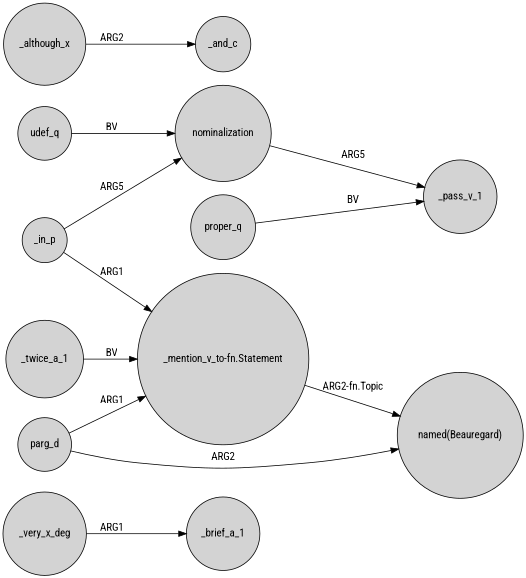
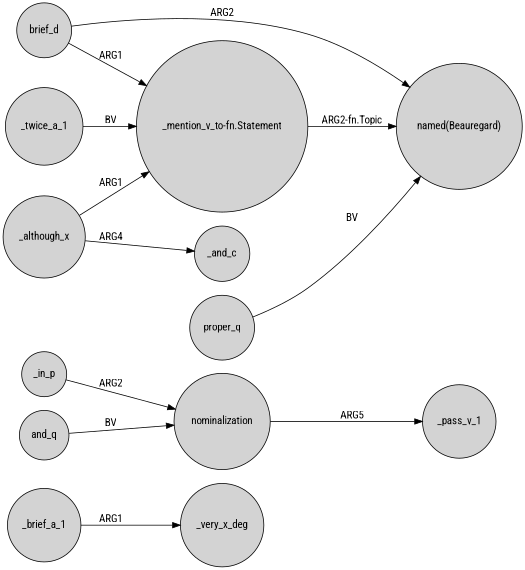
(112, 38) -> (111, 237)
(45, 133) -> (44, 435)
(112, 187) -> (111, 384)
(336, 213) -> (342, 260)
(105, 280) -> (111, 196)
(45, 444) -> (44, 30)
(133, 534) -> (127, 525)
